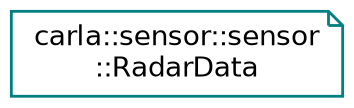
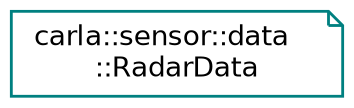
(177, 54) -> (177, 54)
